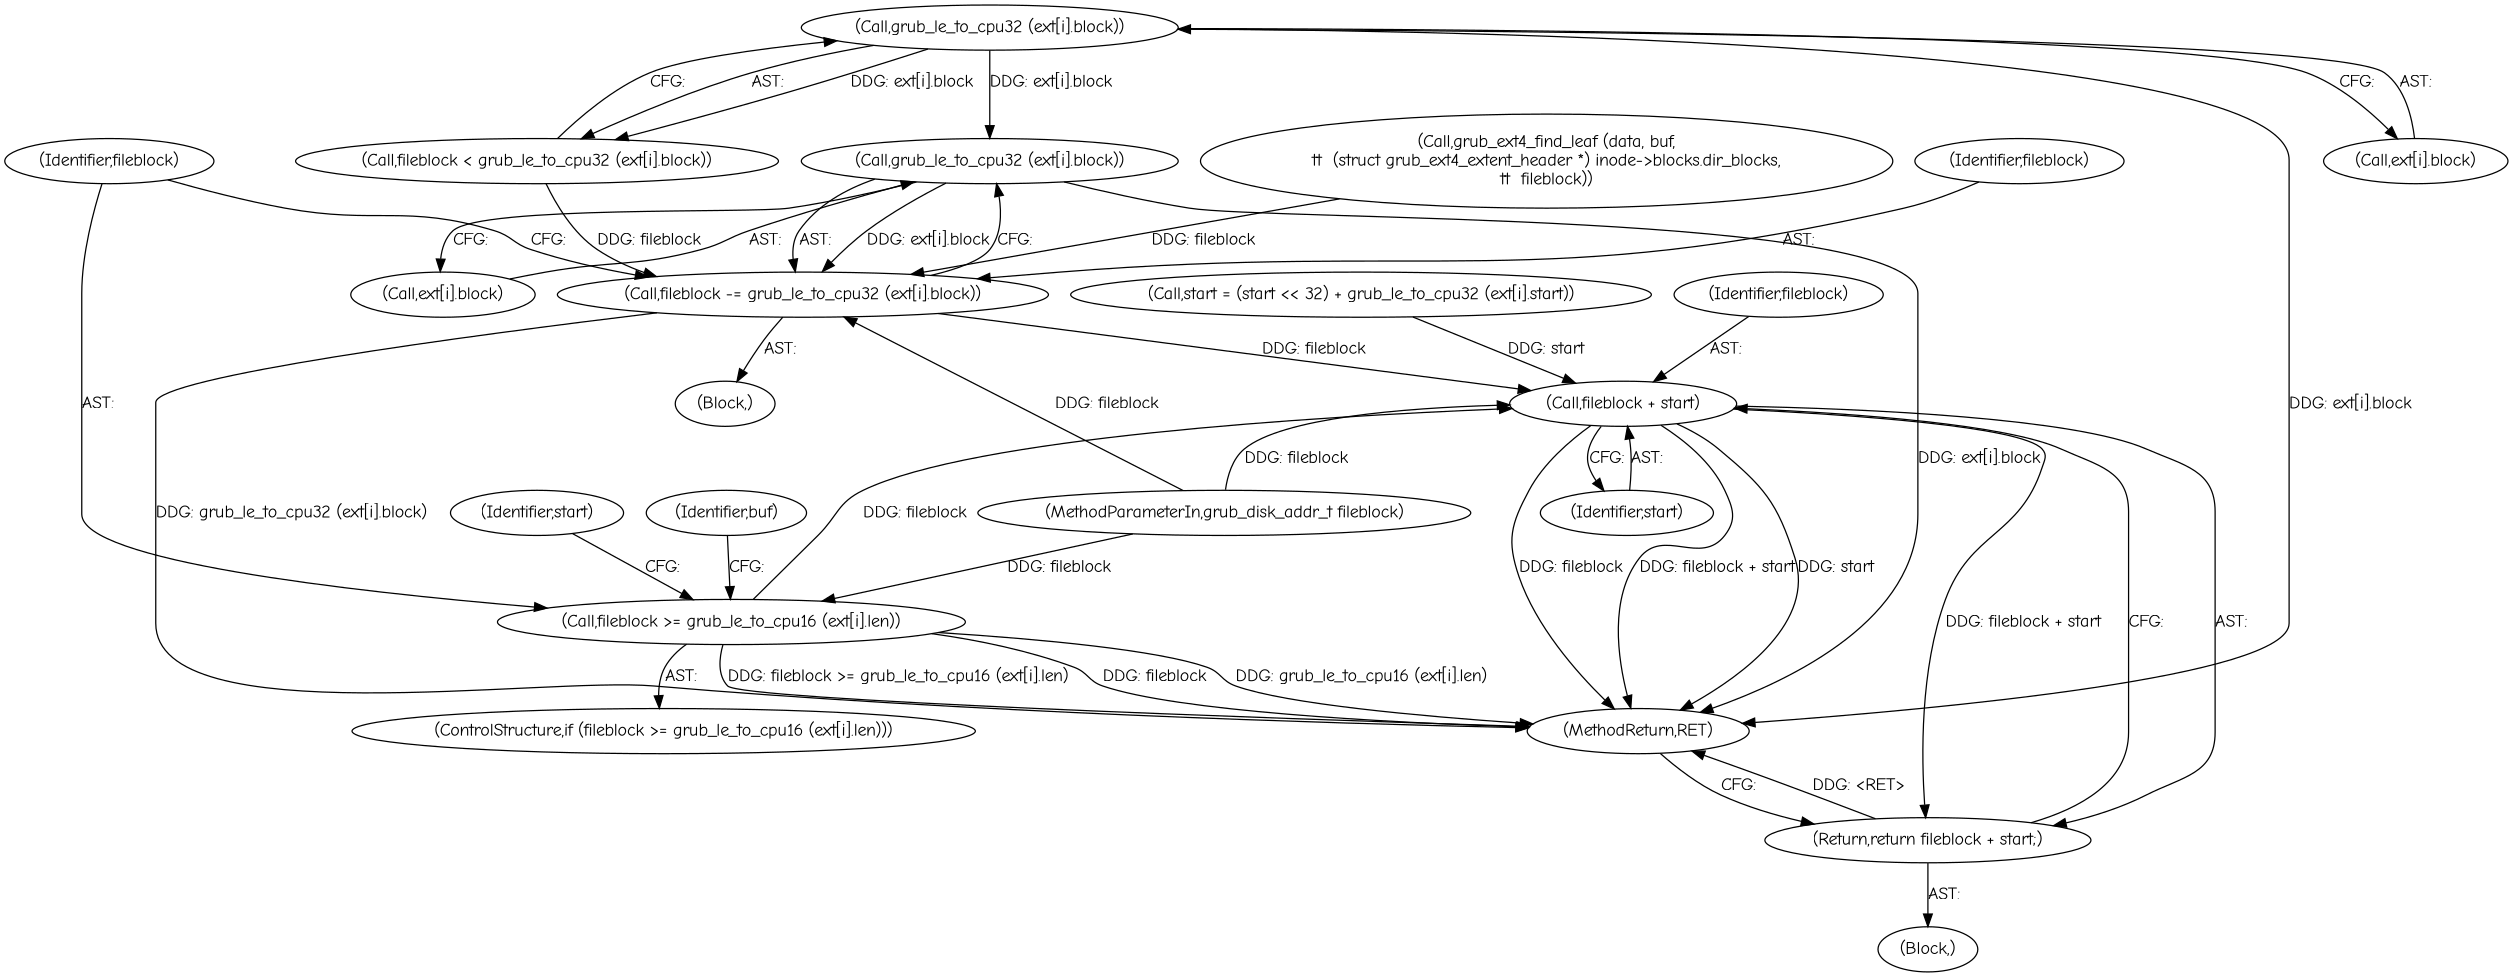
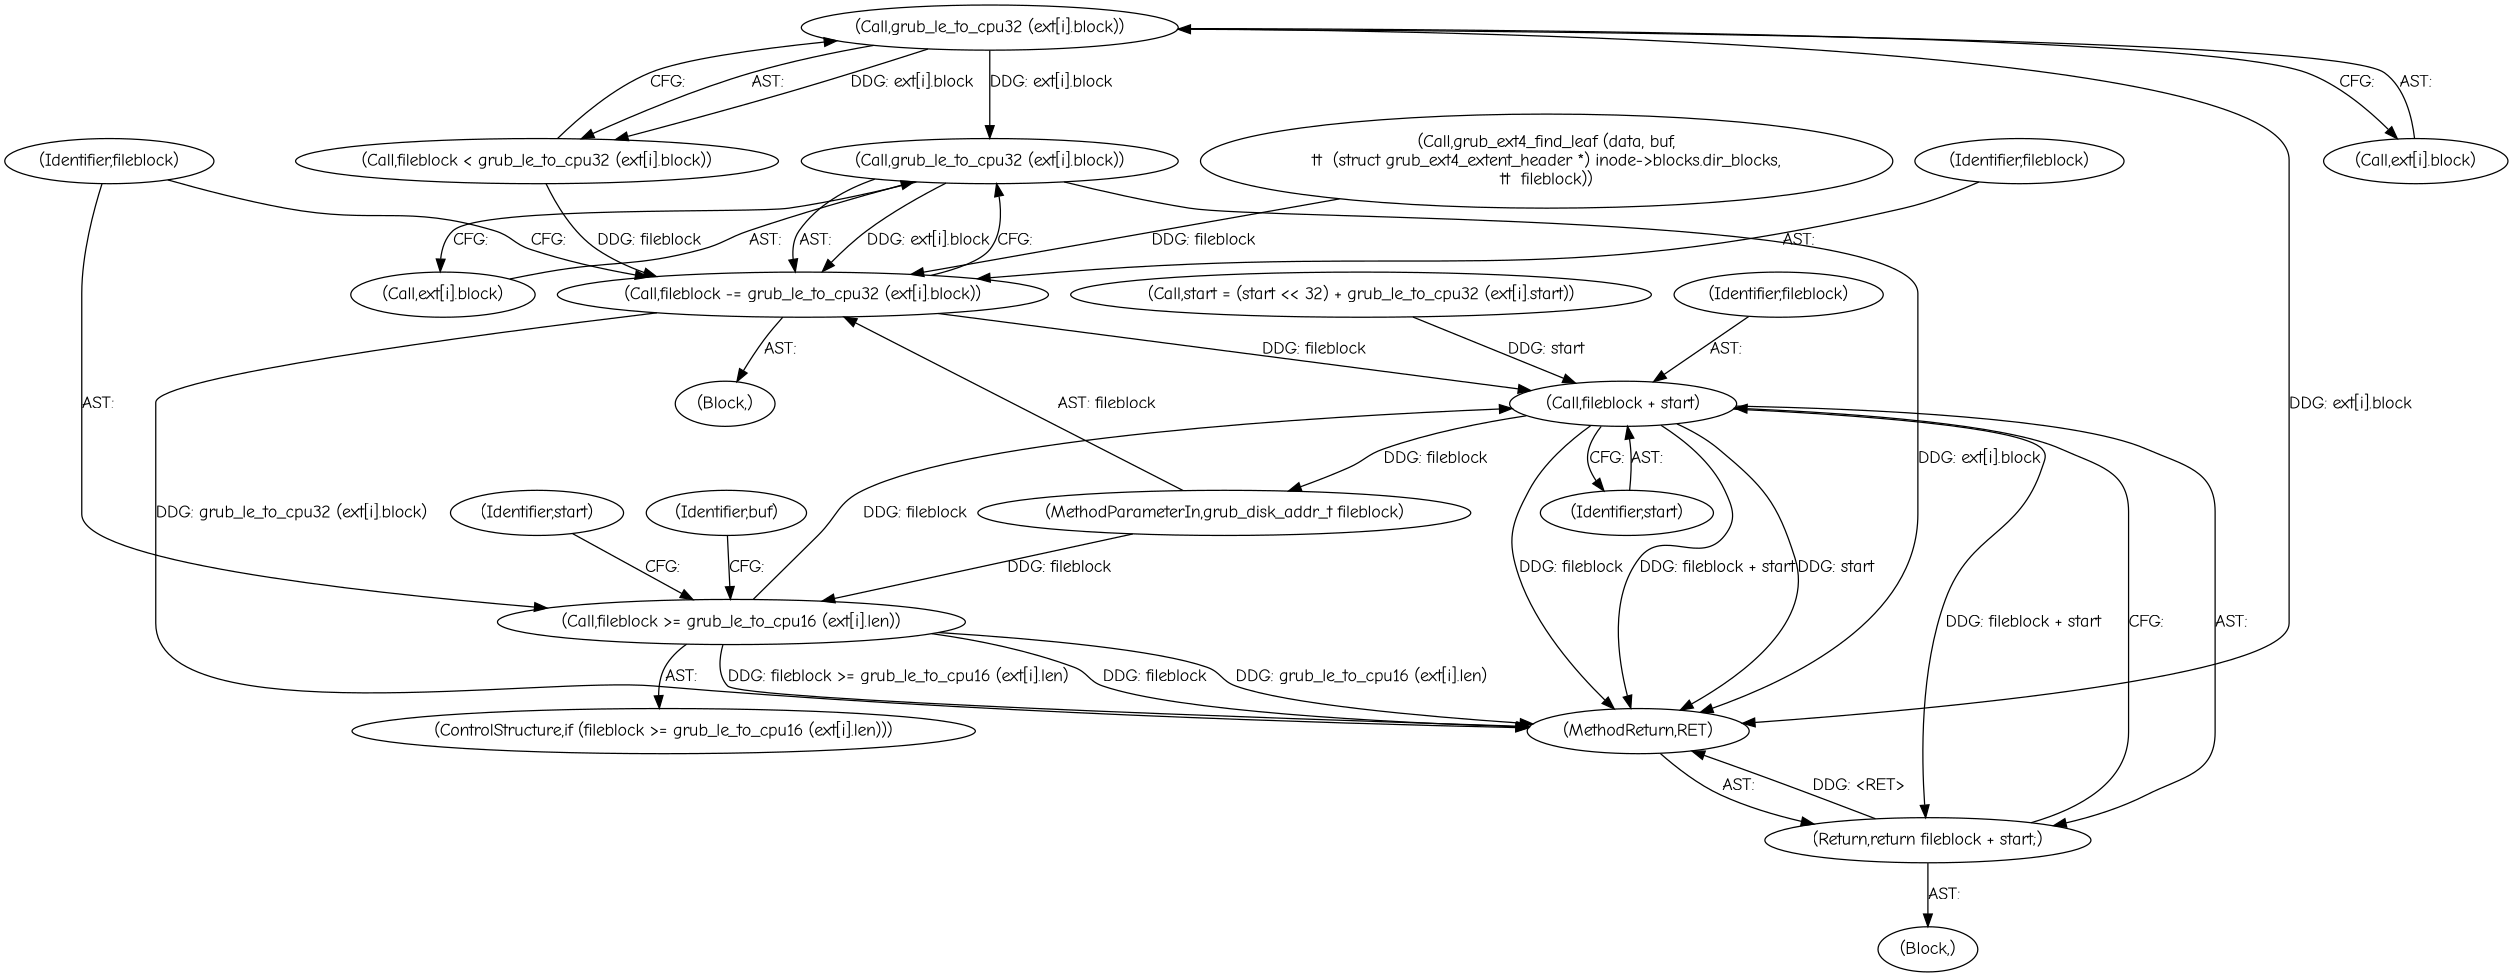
(1107, 404) -> (1107, 404)
(1286, 430) -> (1410, 441)
(1742, 786) -> (1742, 786)
